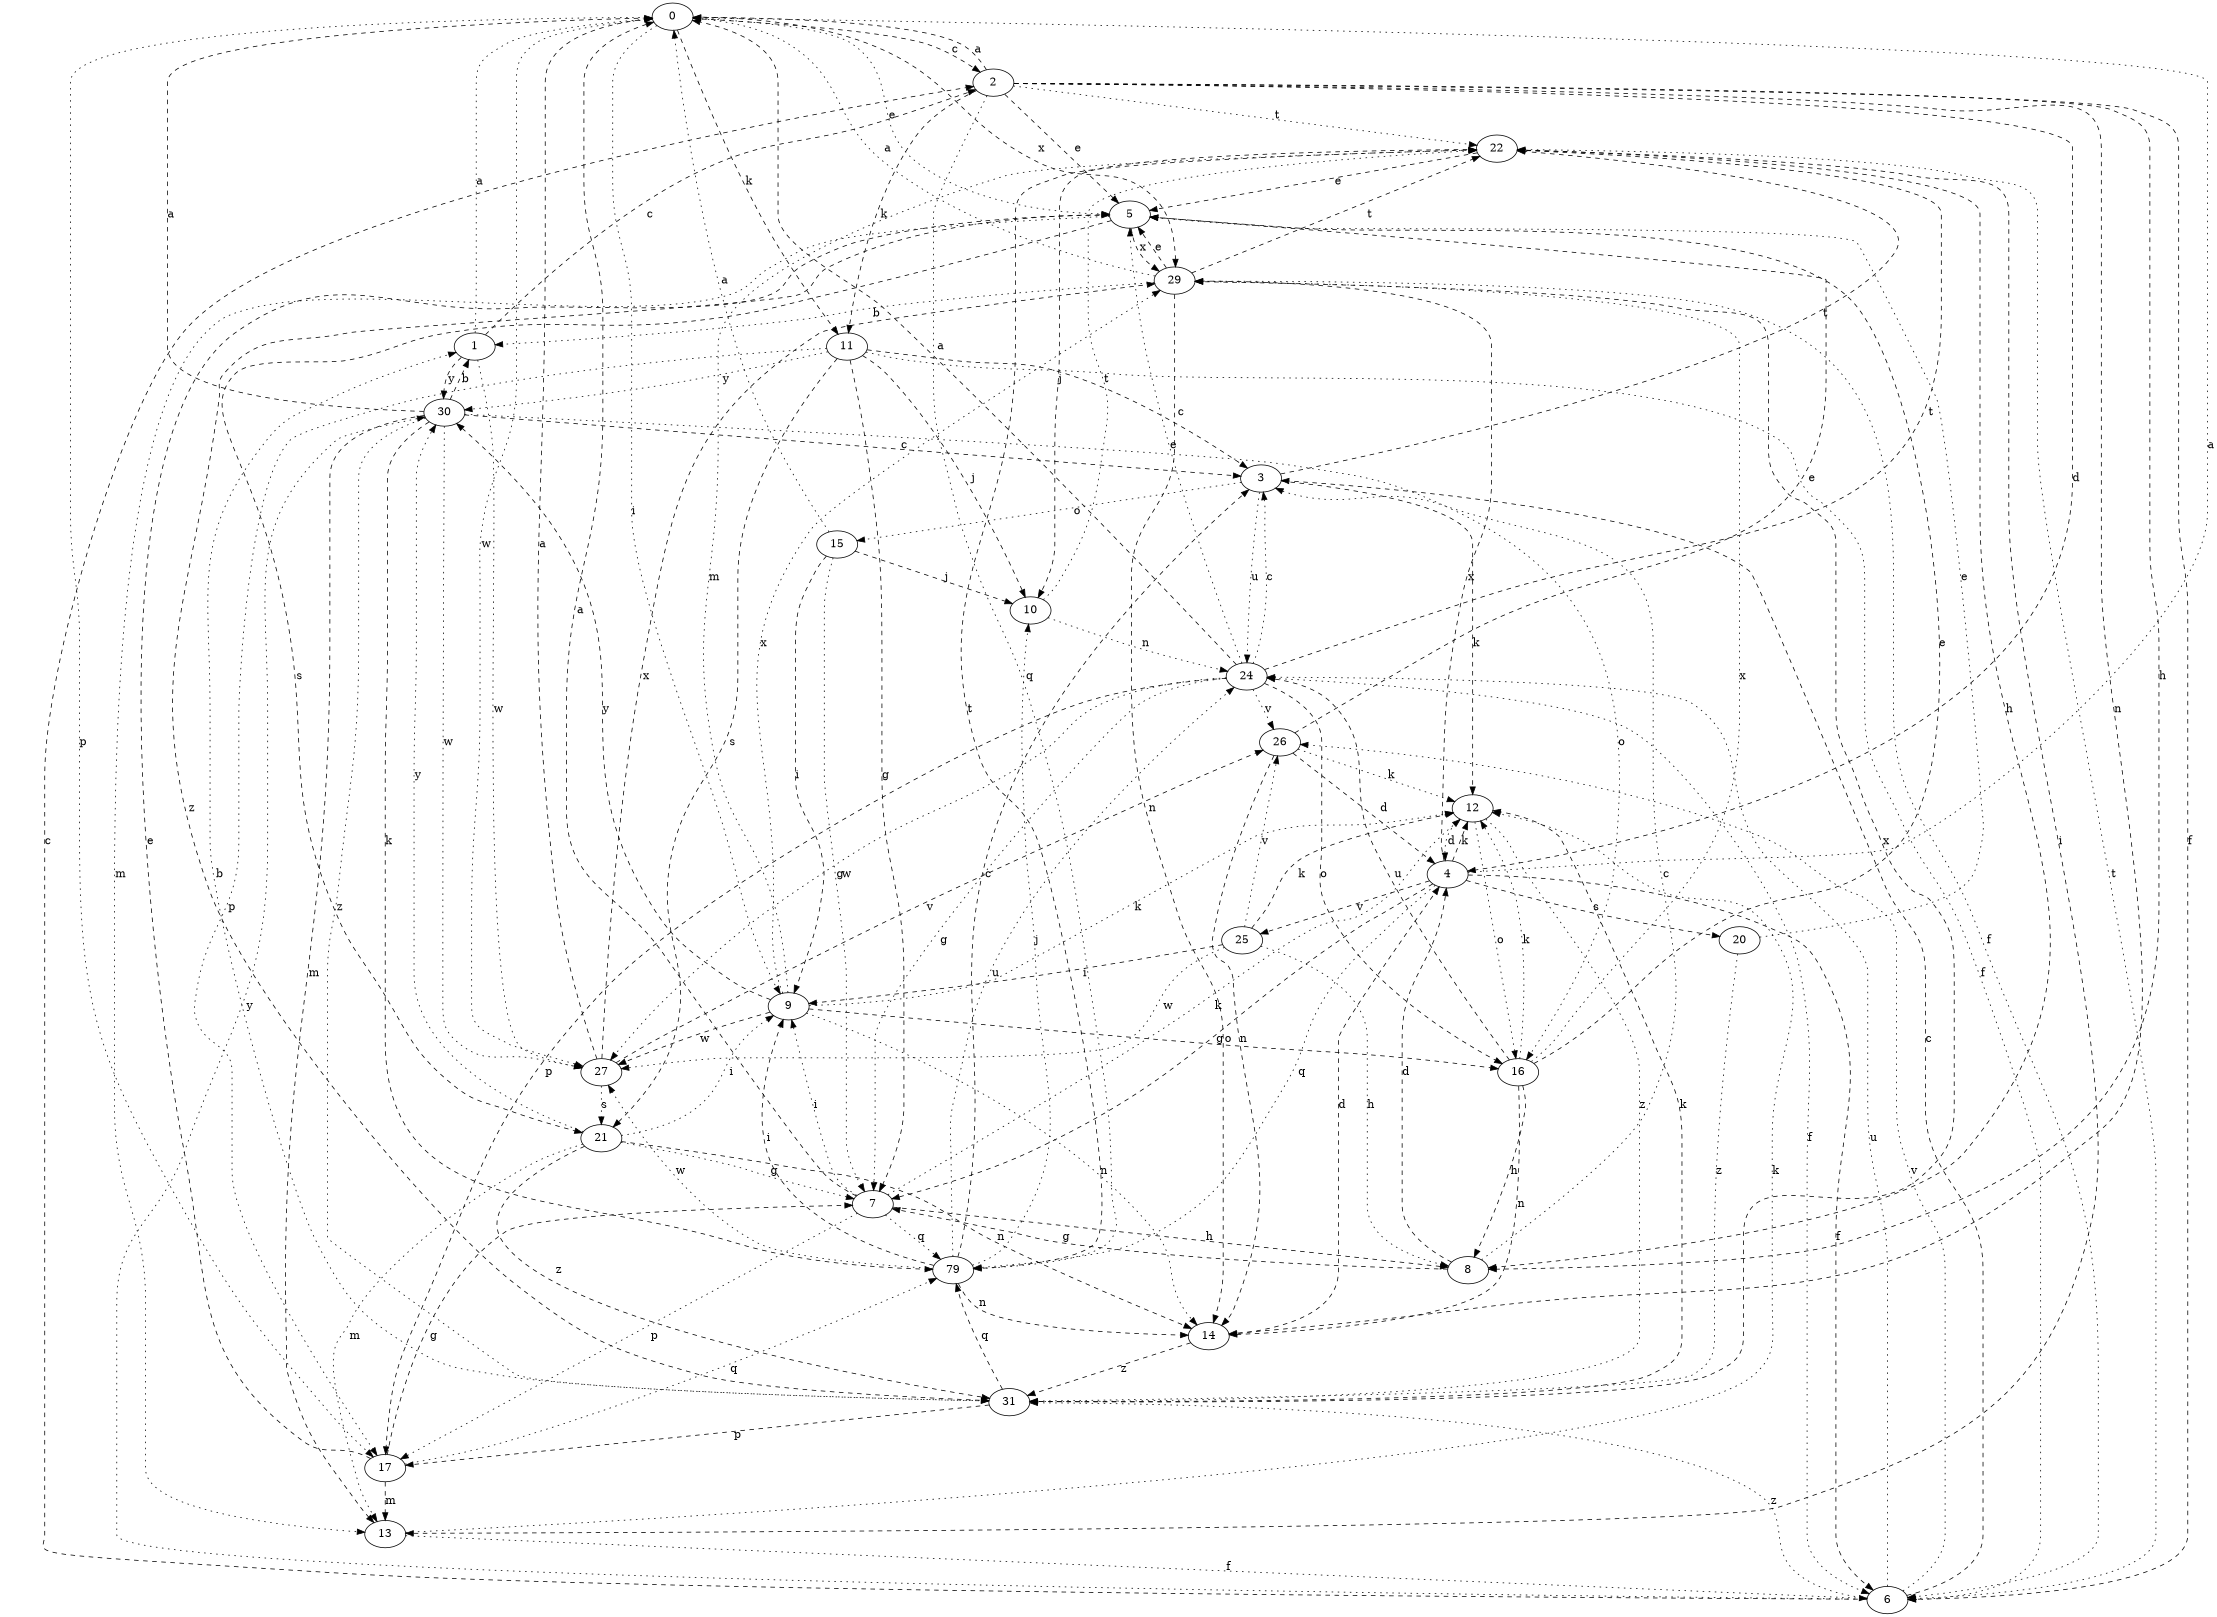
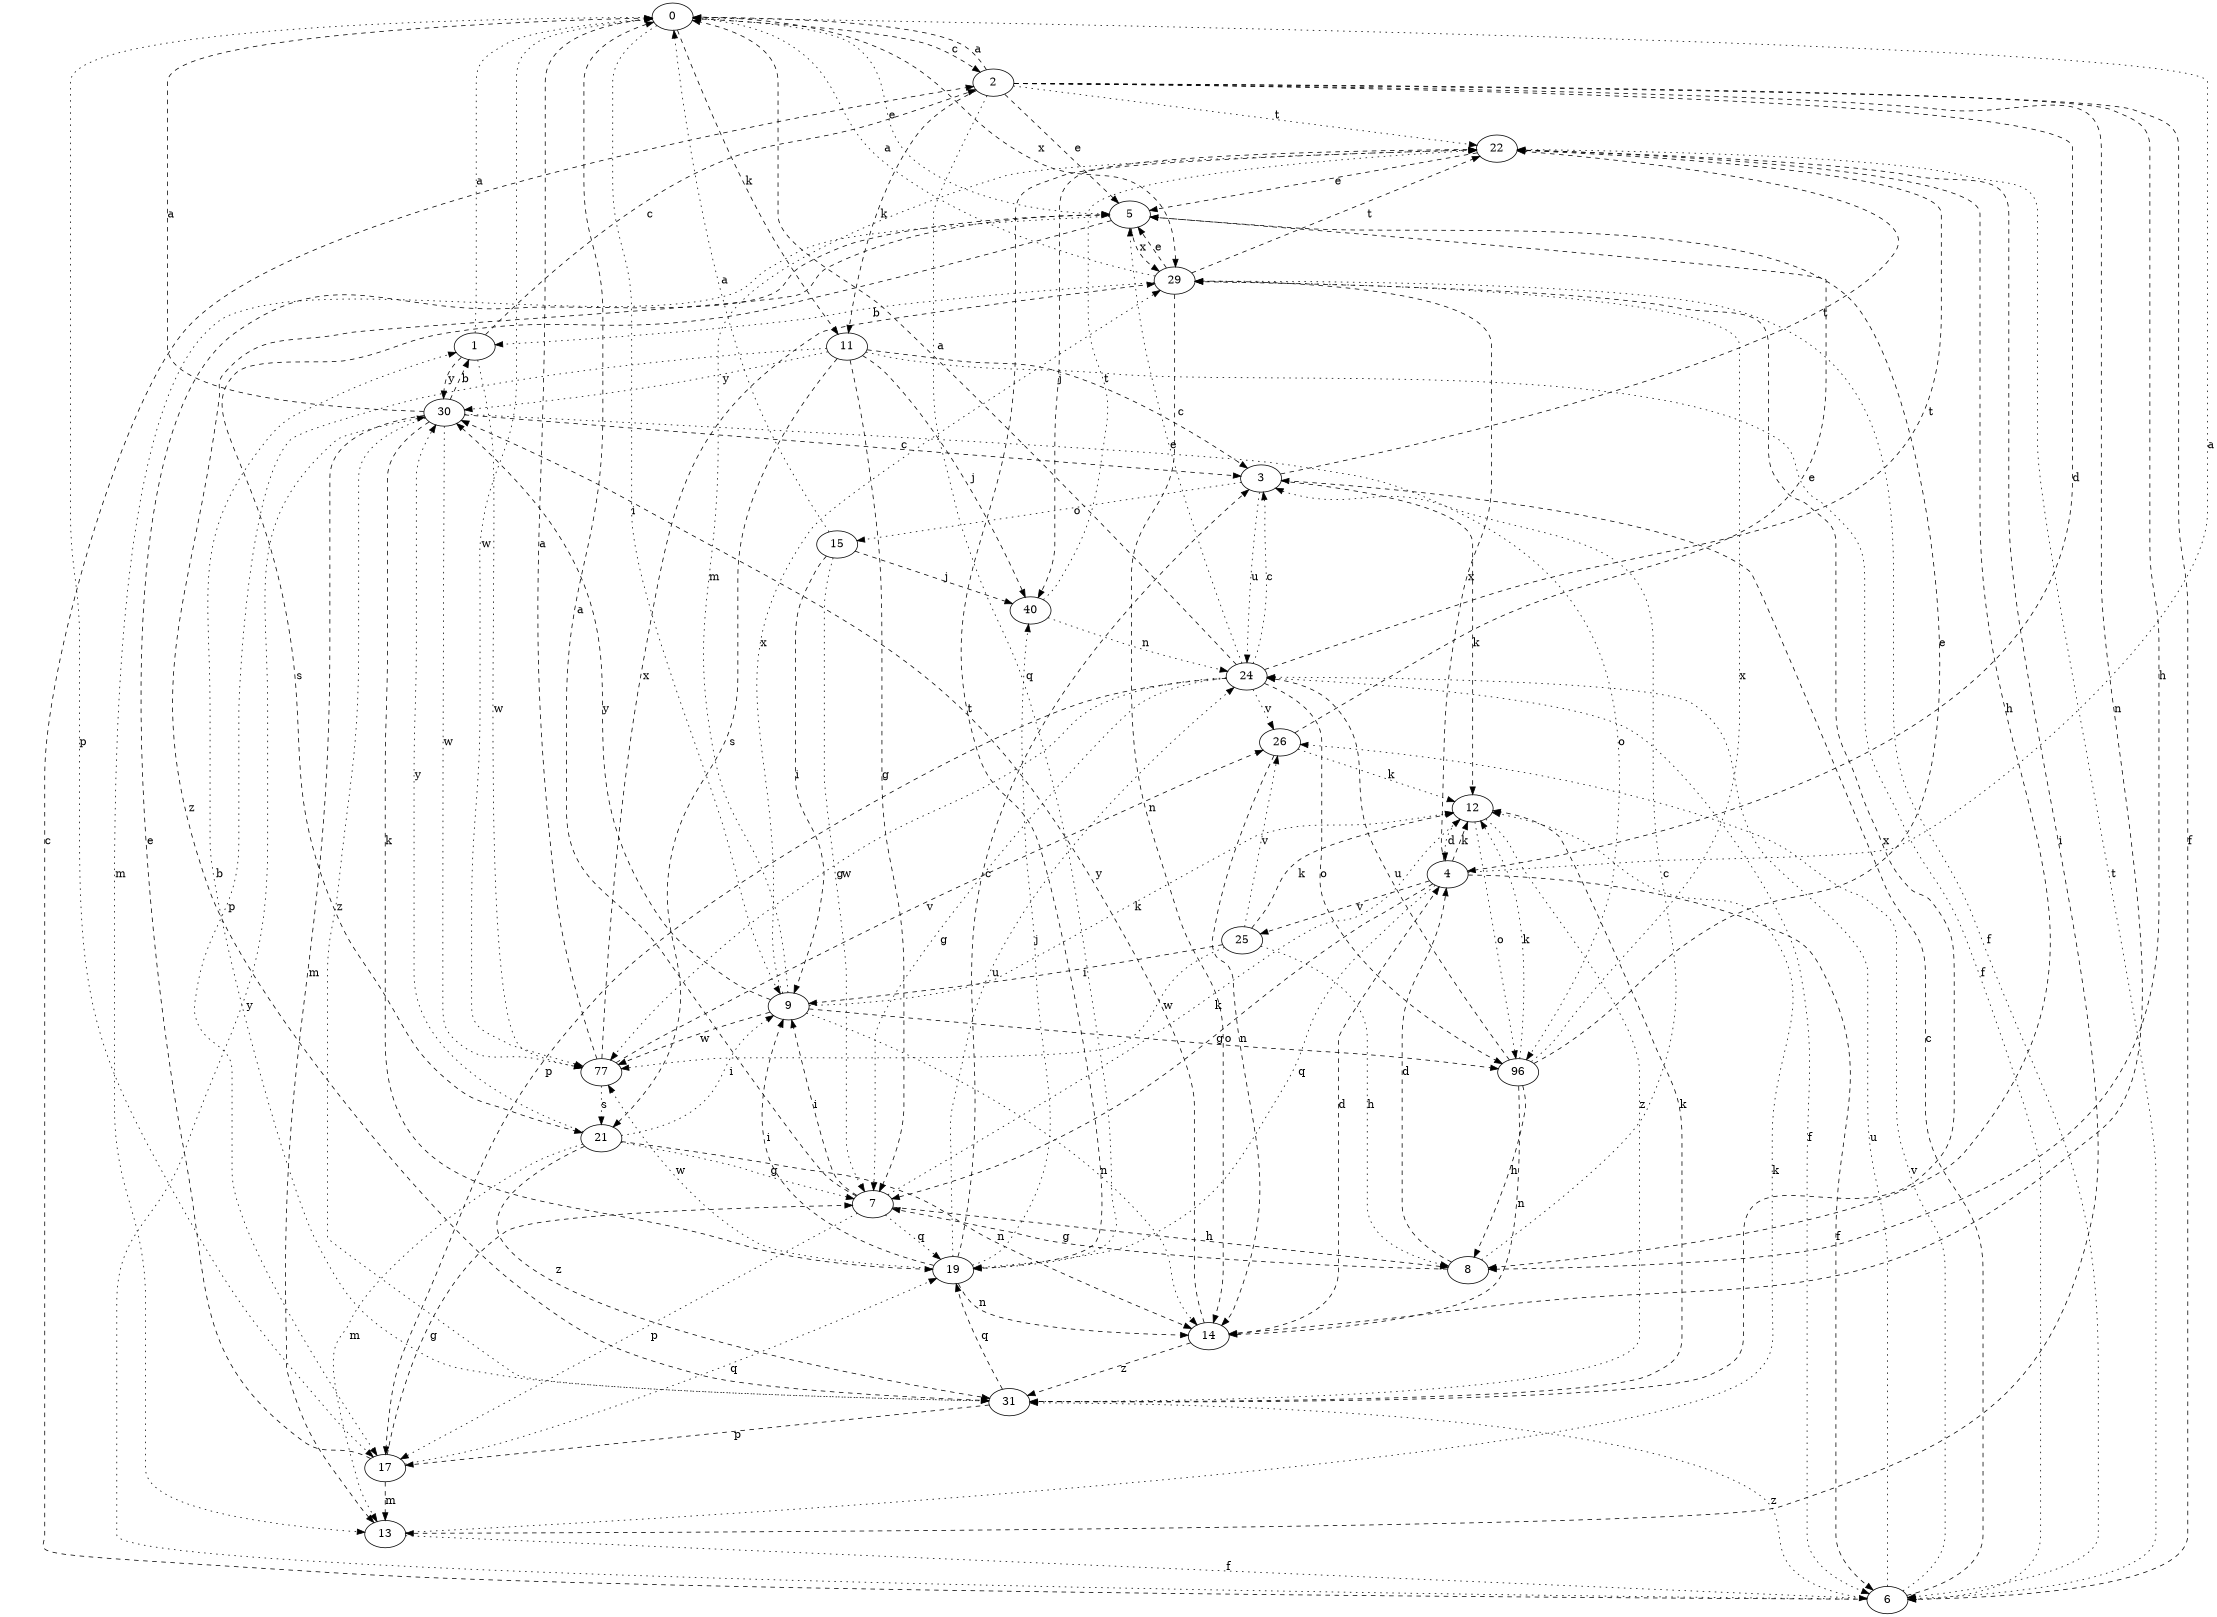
(1031, 610) -> (1031, 610)
none -> (1000, 750)
(1354, 801) -> none
(1740, 940) -> none
(601, 1072) -> (601, 1072)
(1518, 1072) -> (1518, 1072)
(816, 1117) -> (816, 1117)
(953, 1270) -> (953, 1270)
